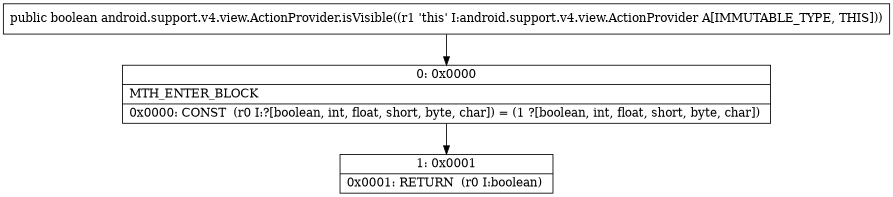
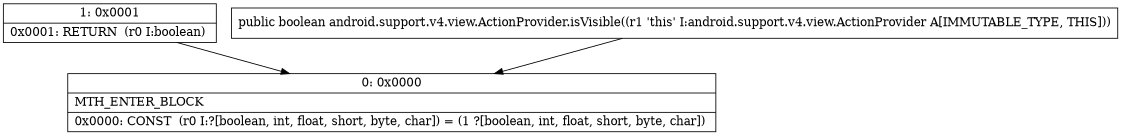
(447, 135) -> (229, 57)
